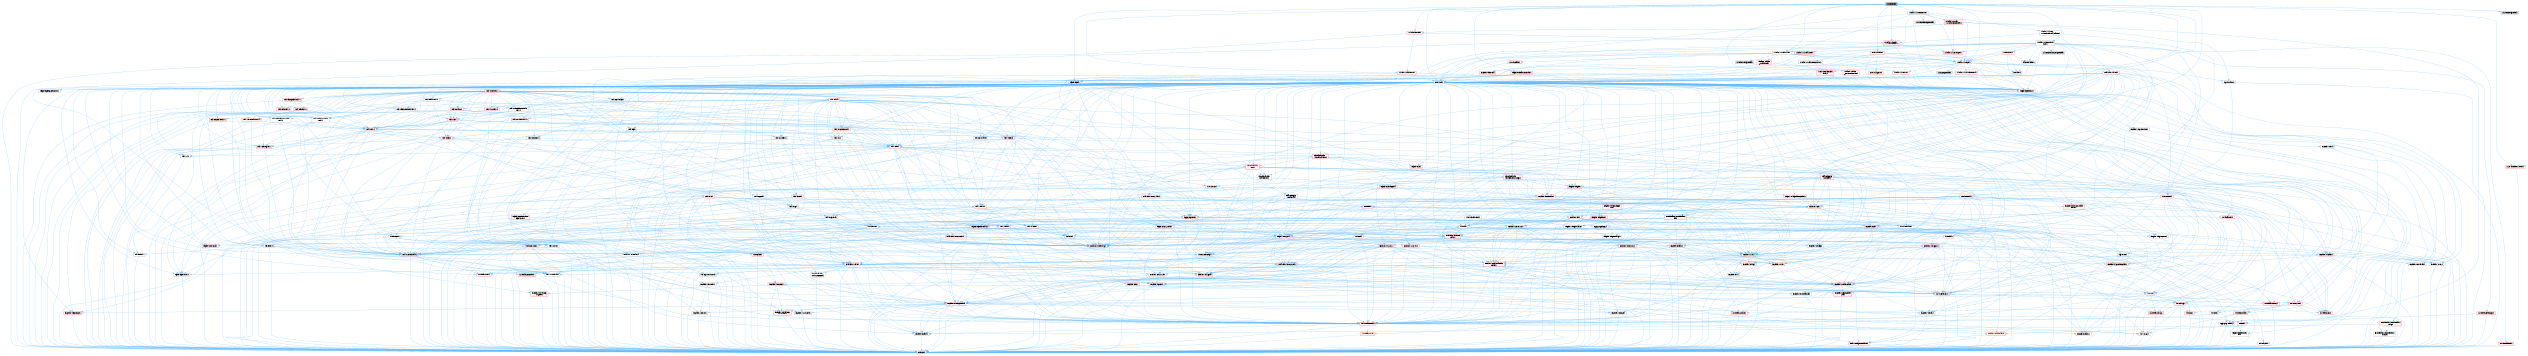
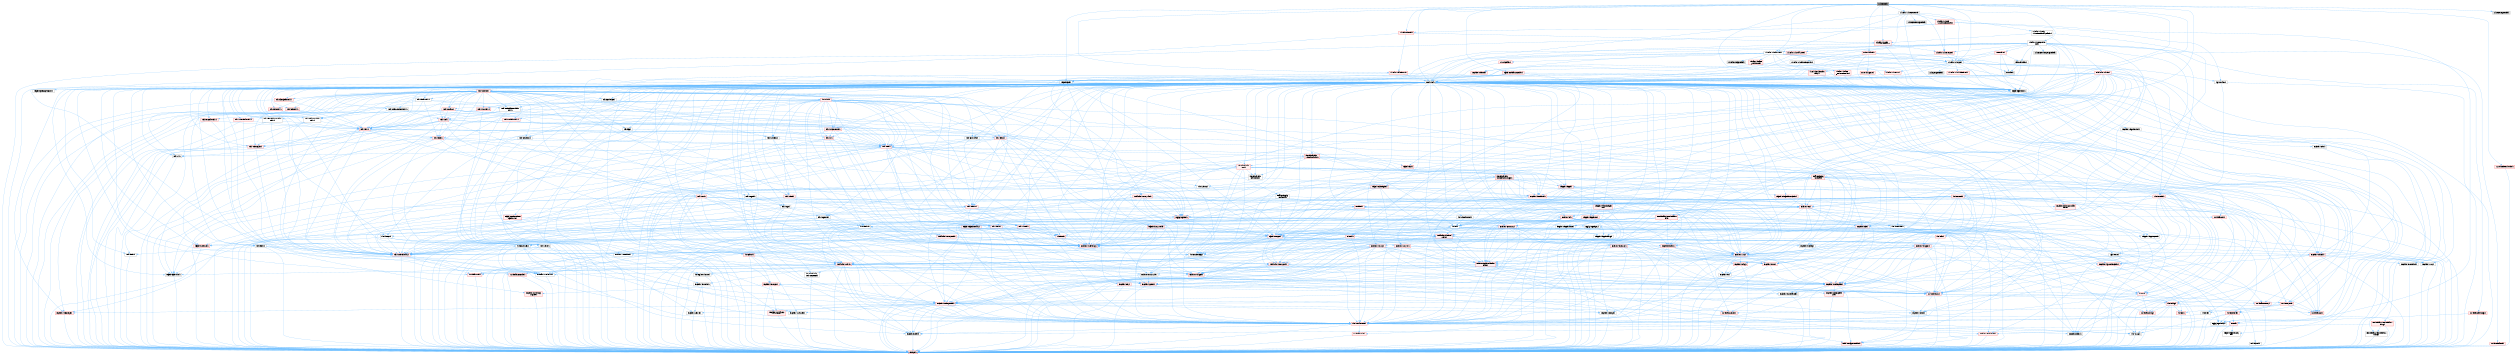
(1778, 264) -> (1770, 264)
(552, 275) -> (545, 275)
